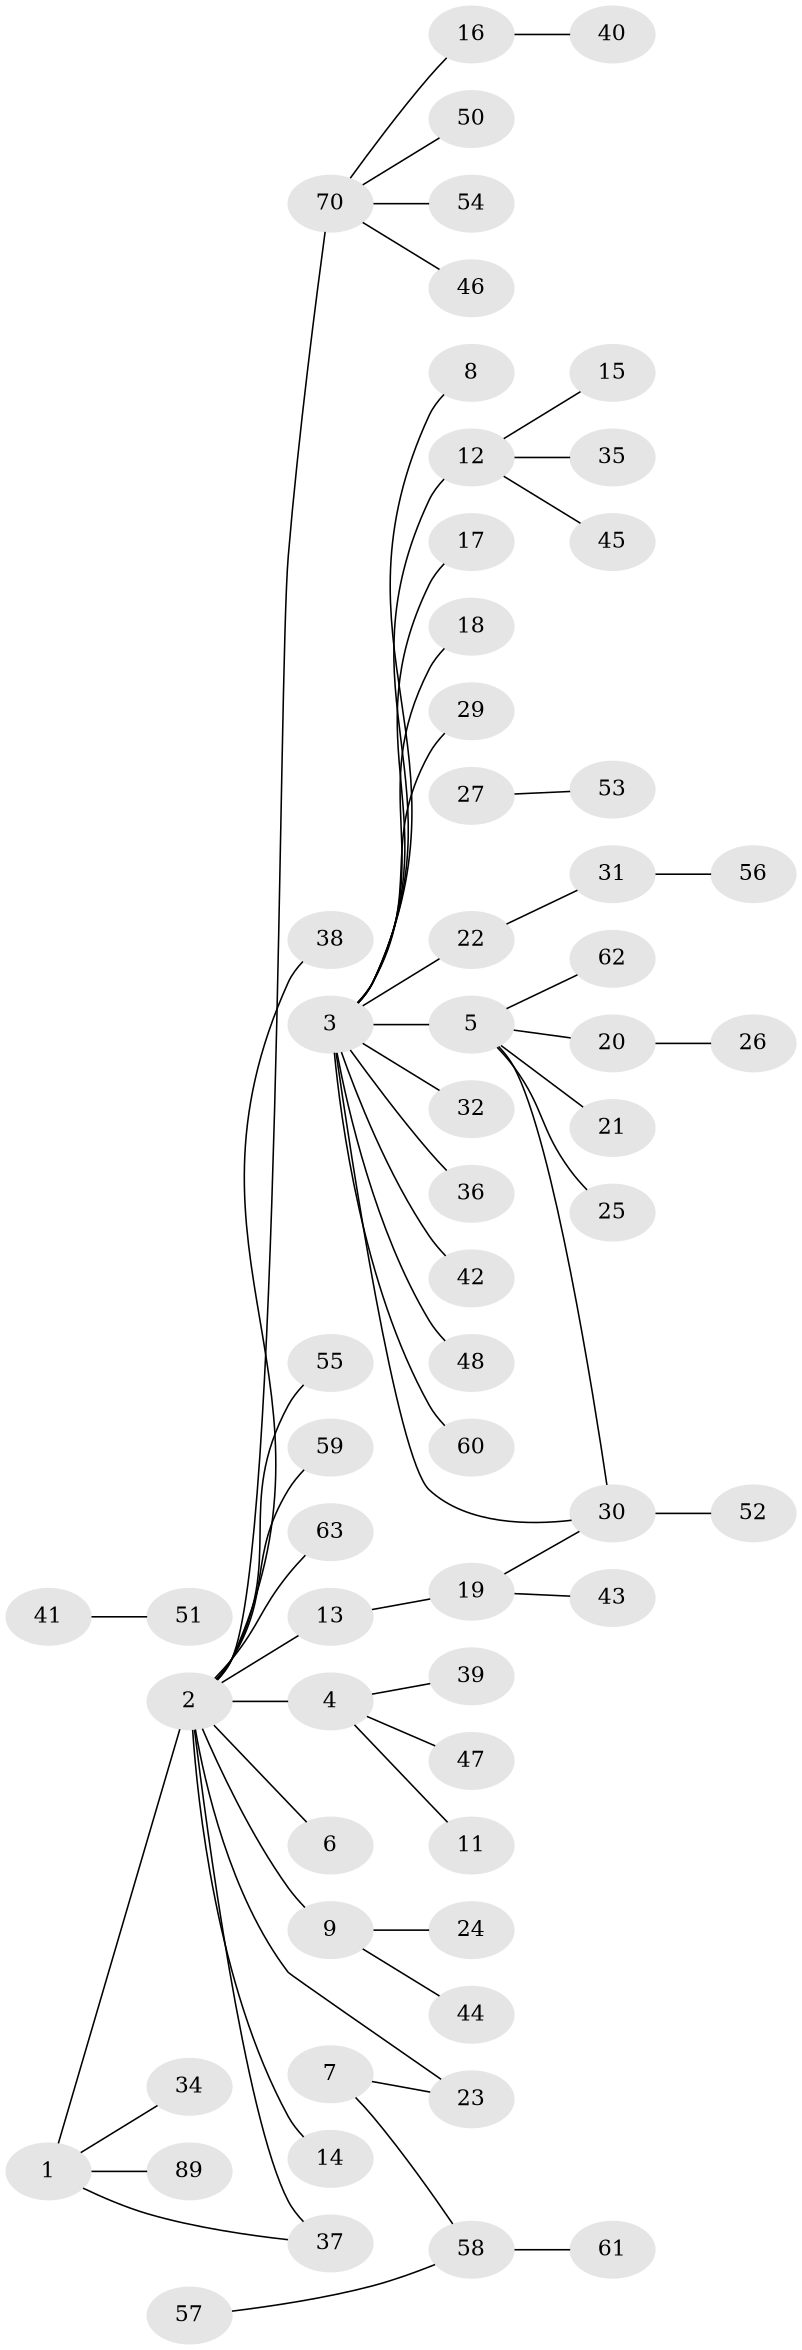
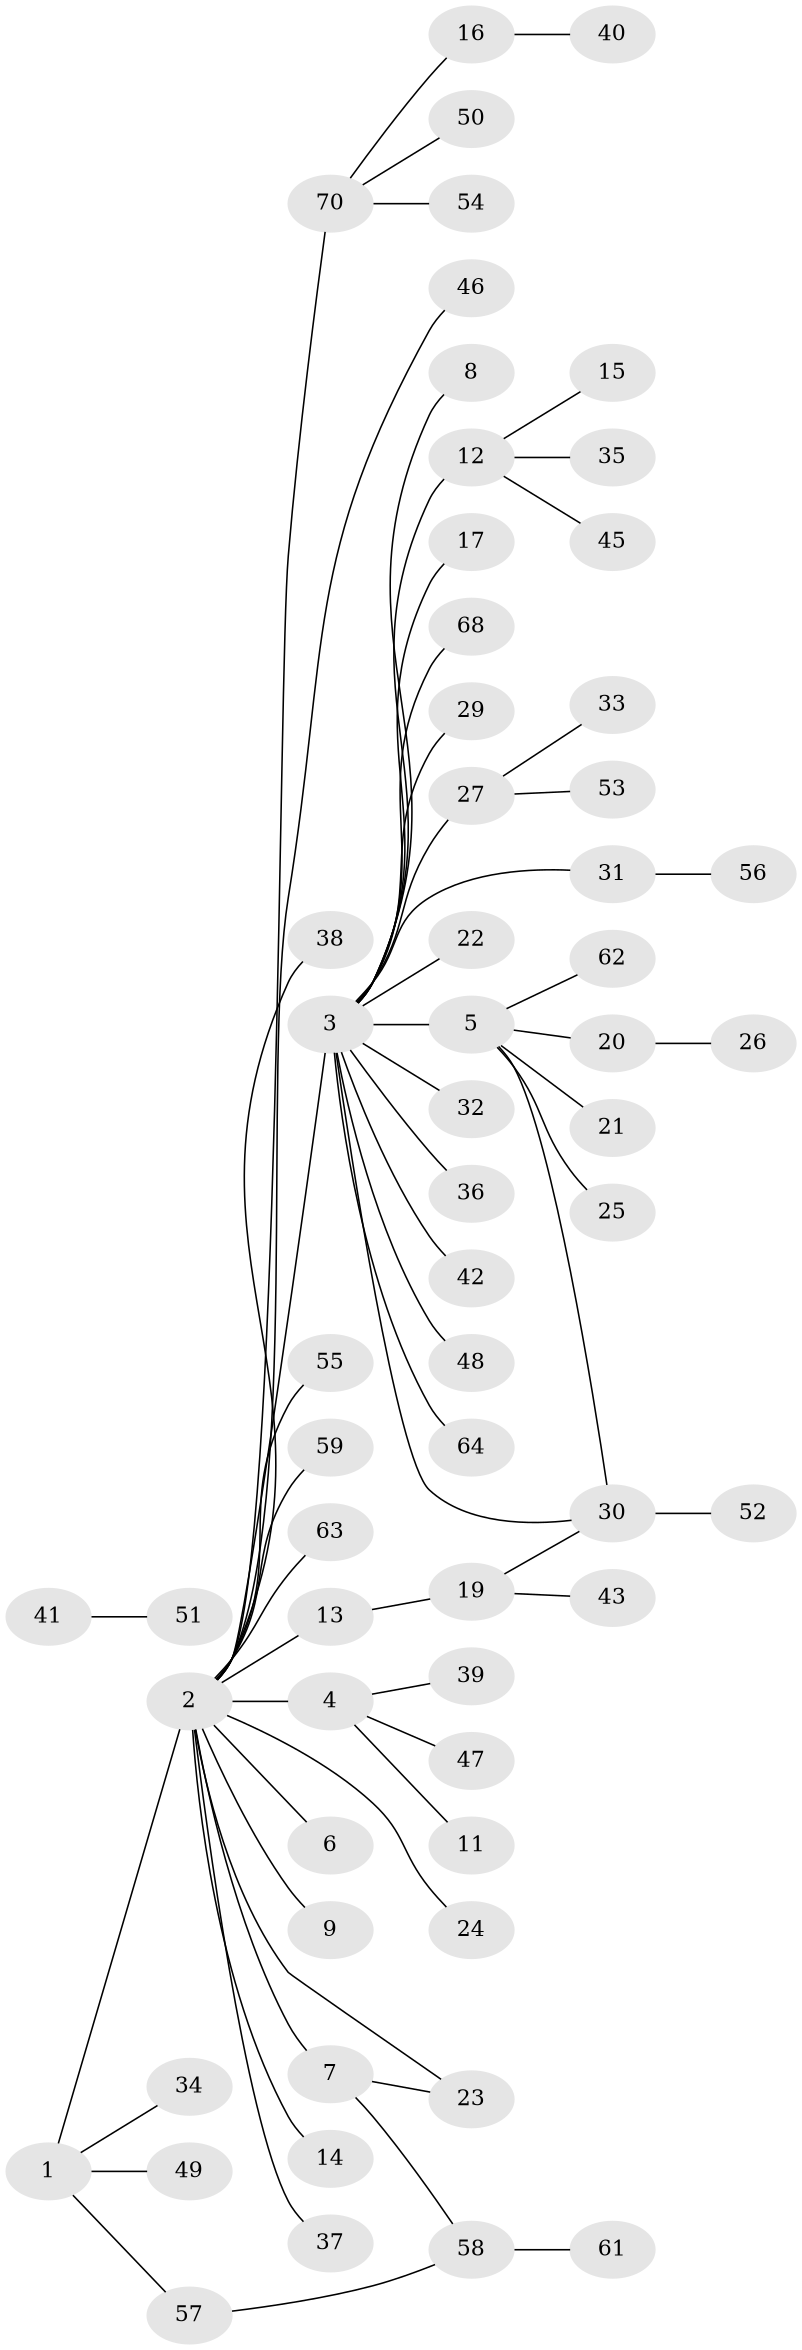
(401, 246) -> (291, 881)
(472, 627) -> (472, 627)
none -> (613, 705)
none -> (416, 872)
(542, 907) -> (437, 894)
none -> (285, 1338)
(472, 1448) -> (472, 1448)
none -> (244, 1920)
(401, 1930) -> (357, 1789)
(472, 2015) -> none
(190, 2171) -> (190, 2171)
(183, 2223) -> (119, 2244)
